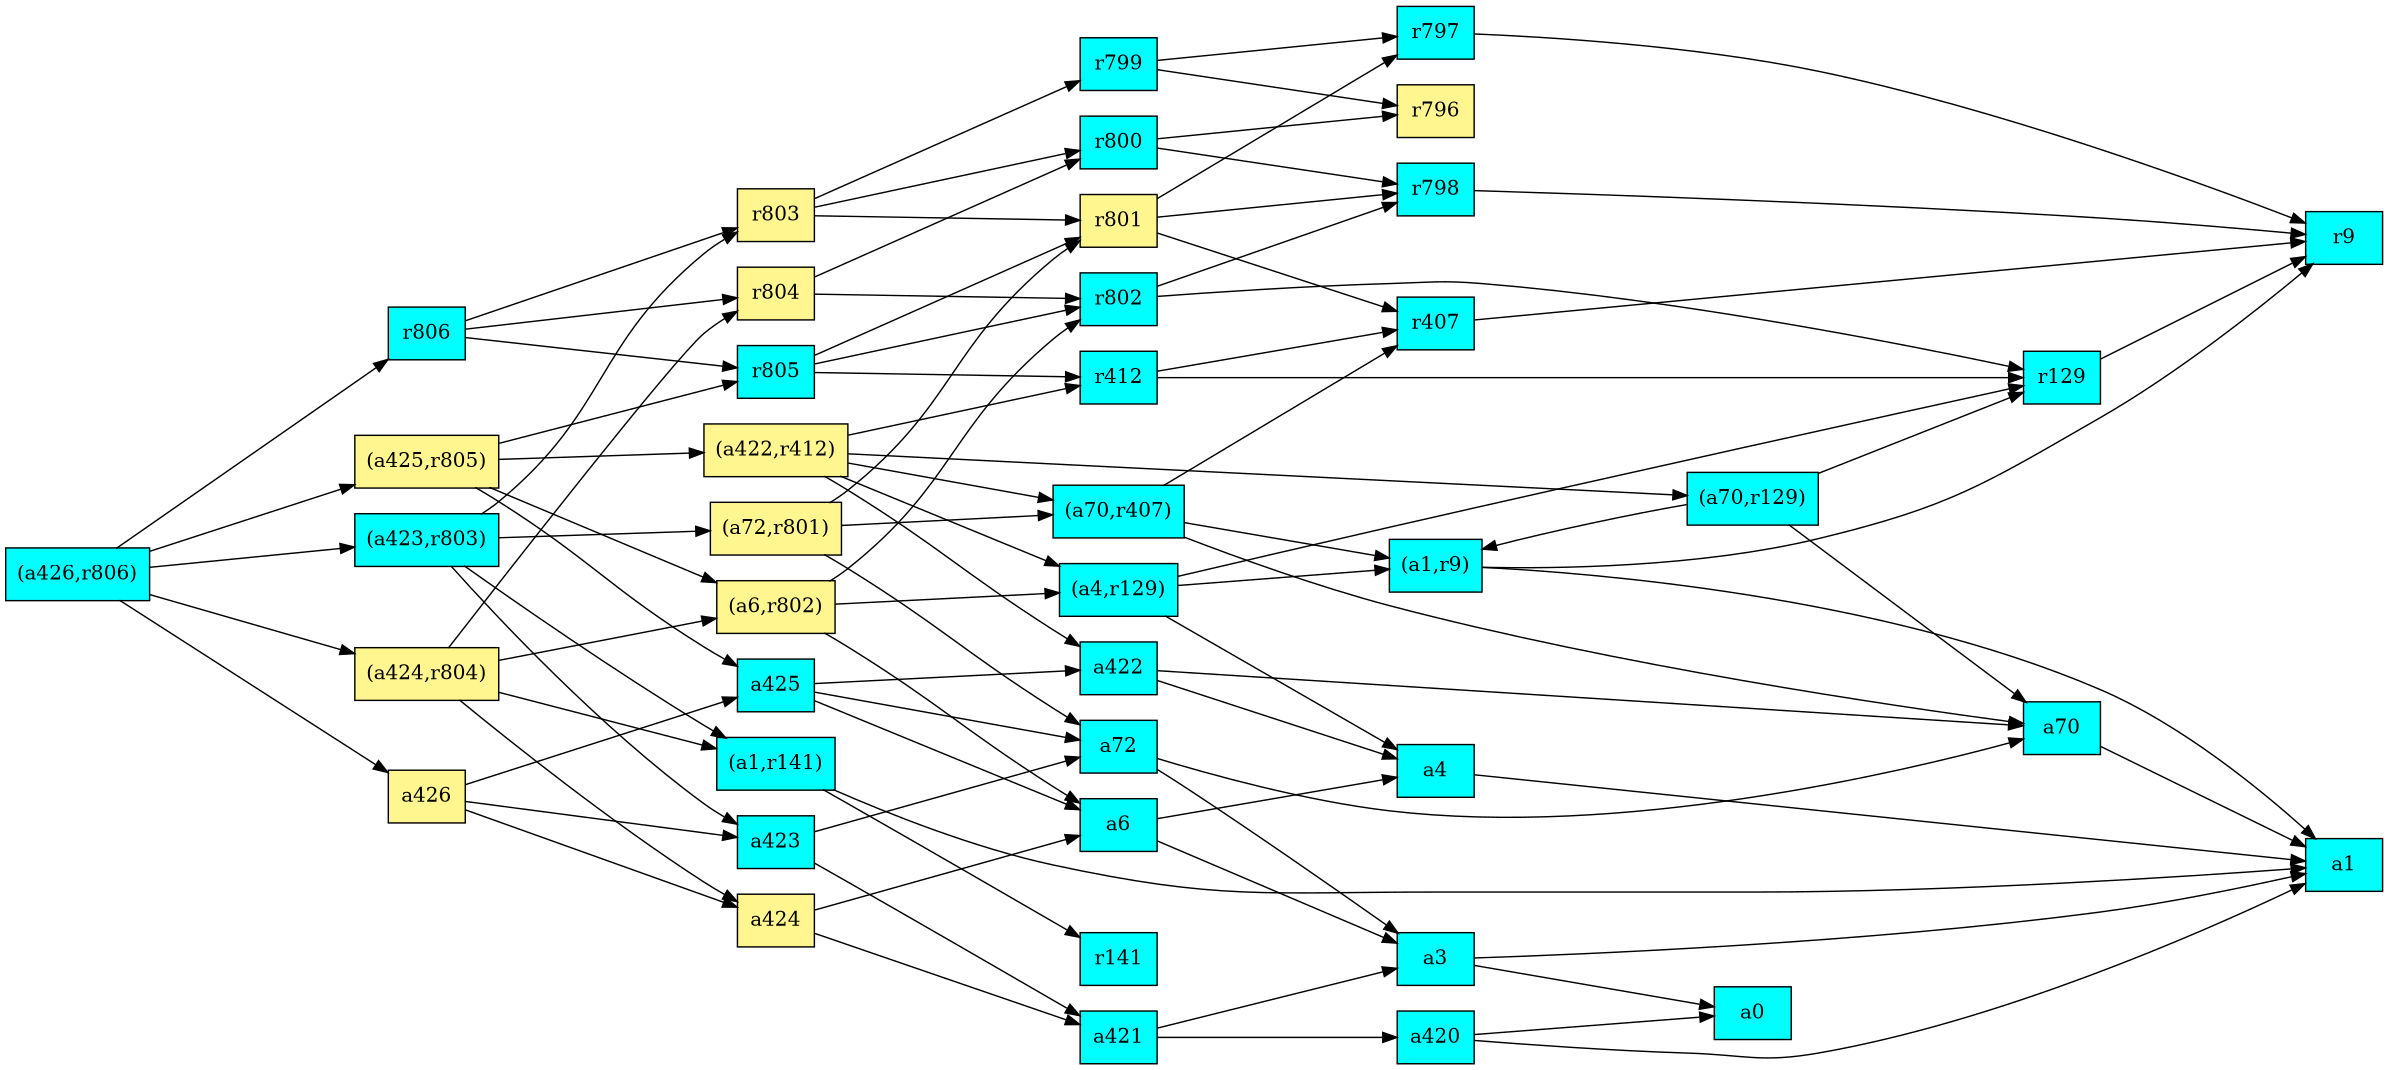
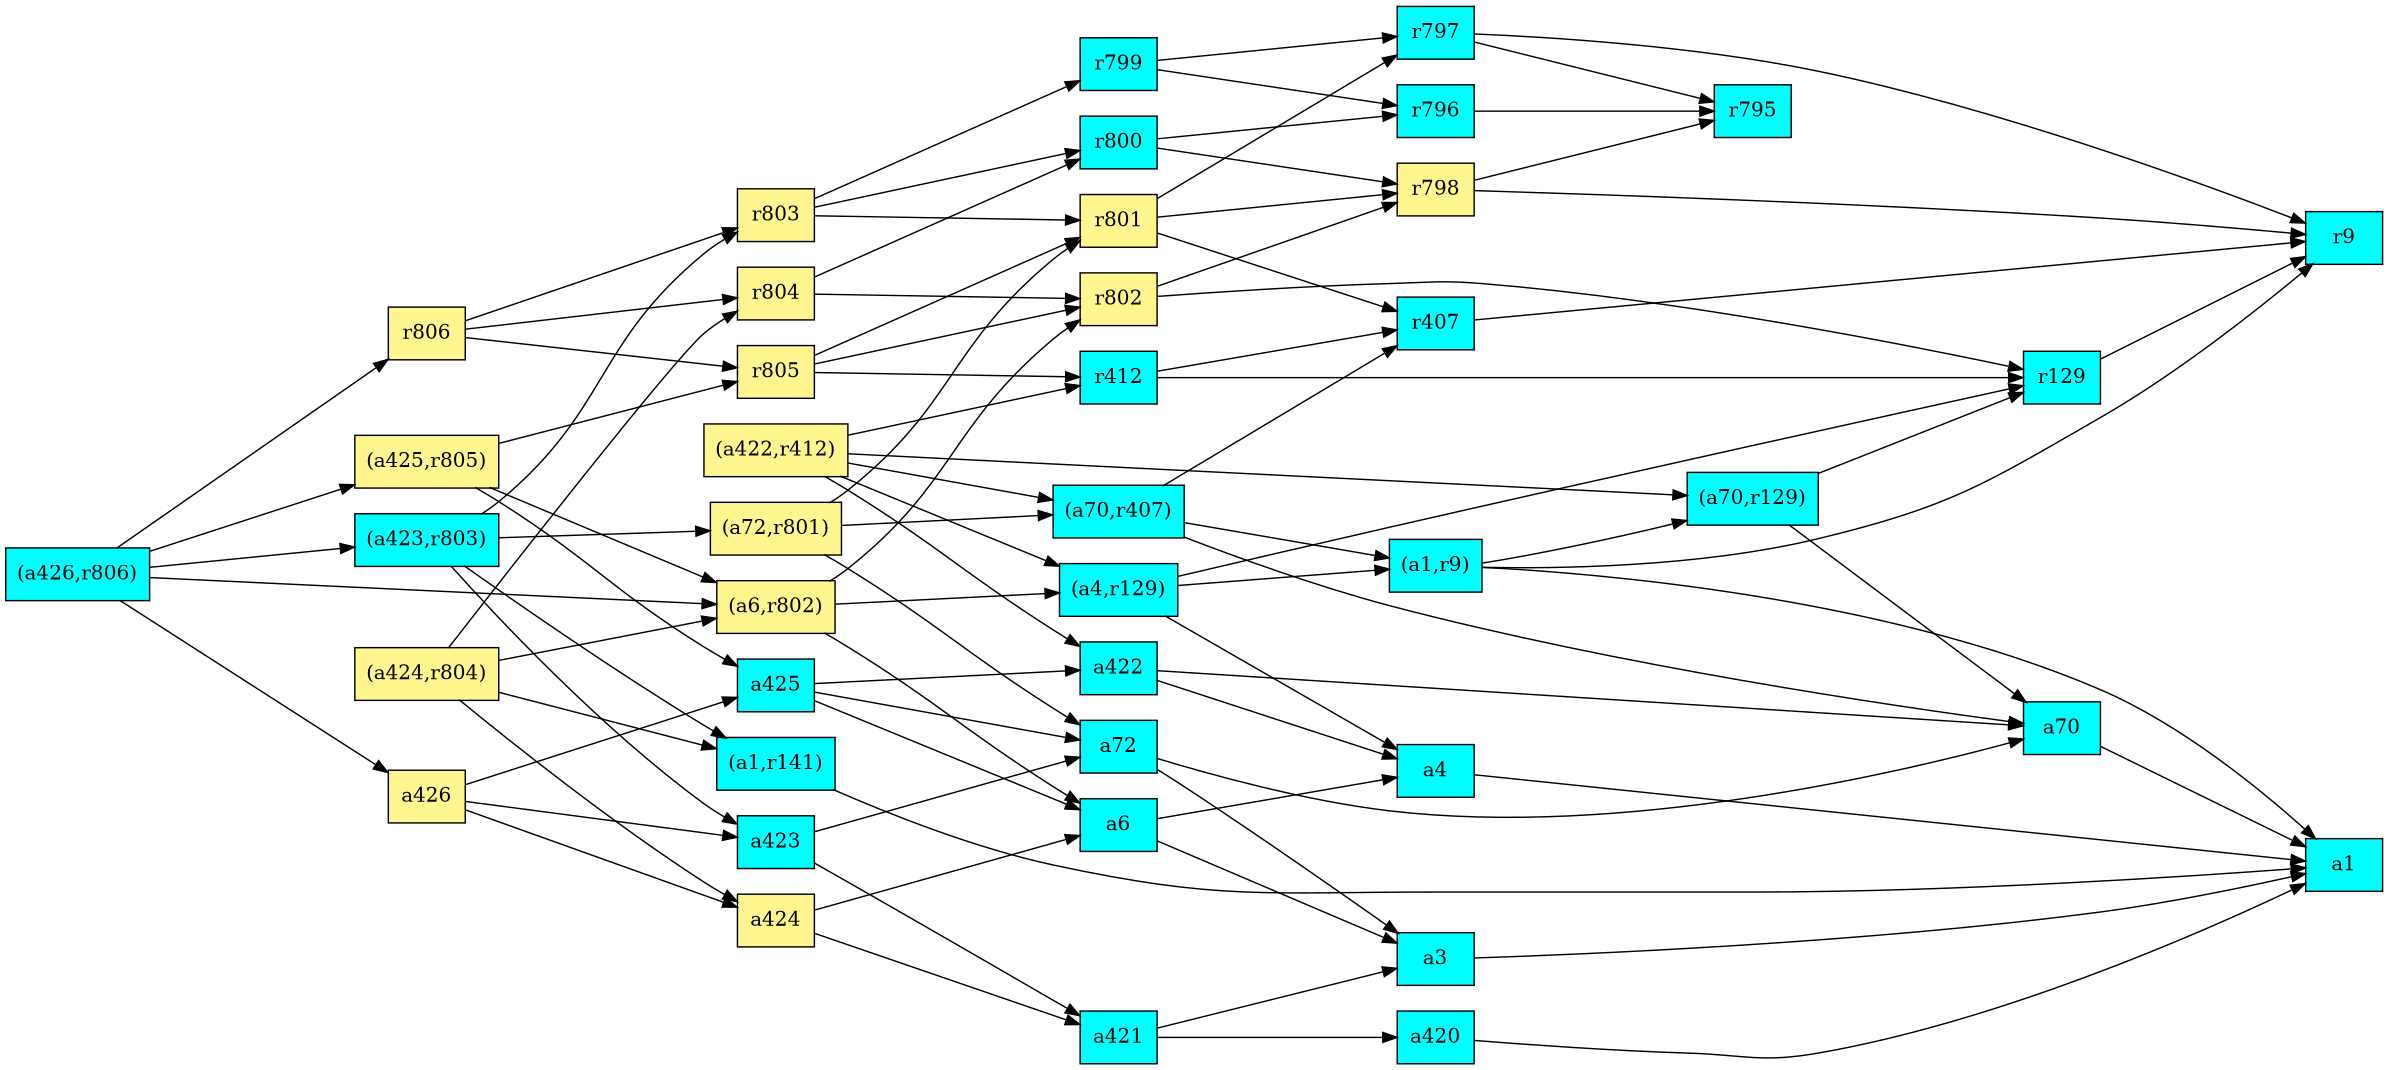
(1436, 111) -> (1436, 111)
none -> (1753, 111)
(1436, 190) -> (1436, 190)
(1119, 299) -> (1119, 299)
(427, 333) -> (427, 333)
(776, 372) -> (776, 372)
(585, 457) -> none
(1591, 523) -> (1578, 545)
(245, 622) -> (426, 591)
(1119, 959) -> none
(1753, 1013) -> none
